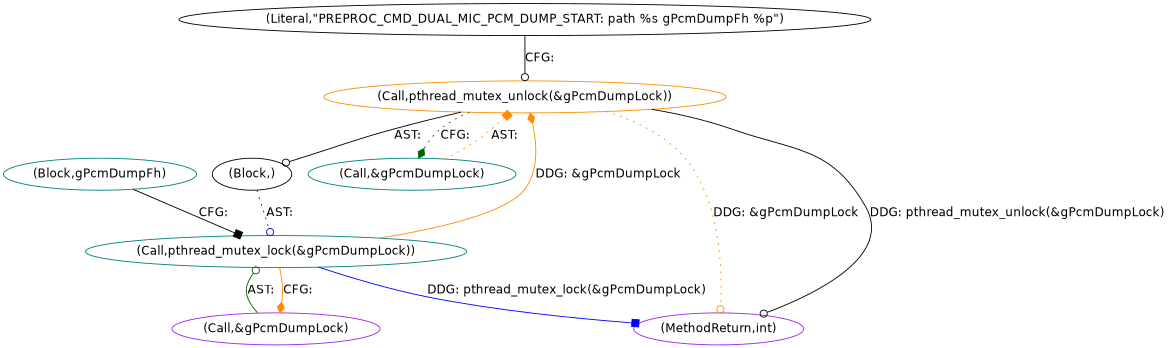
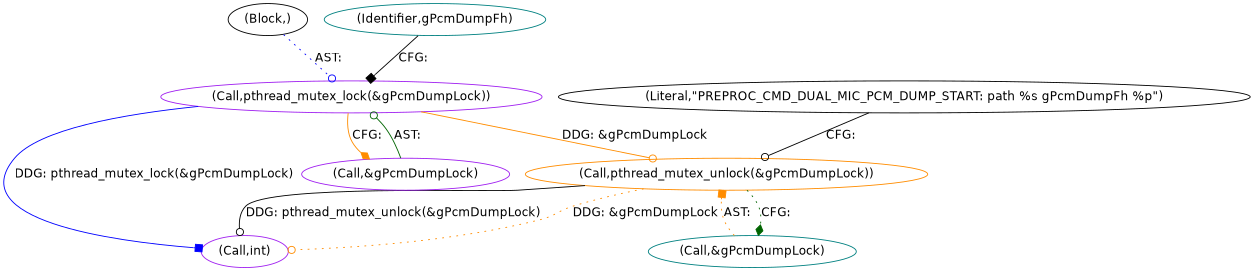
(374, 135) -> none
(100, 174) -> (435, 20)
(488, 212) -> (535, 135)
(276, 252) -> (351, 97)
(719, 329) -> (245, 252)
